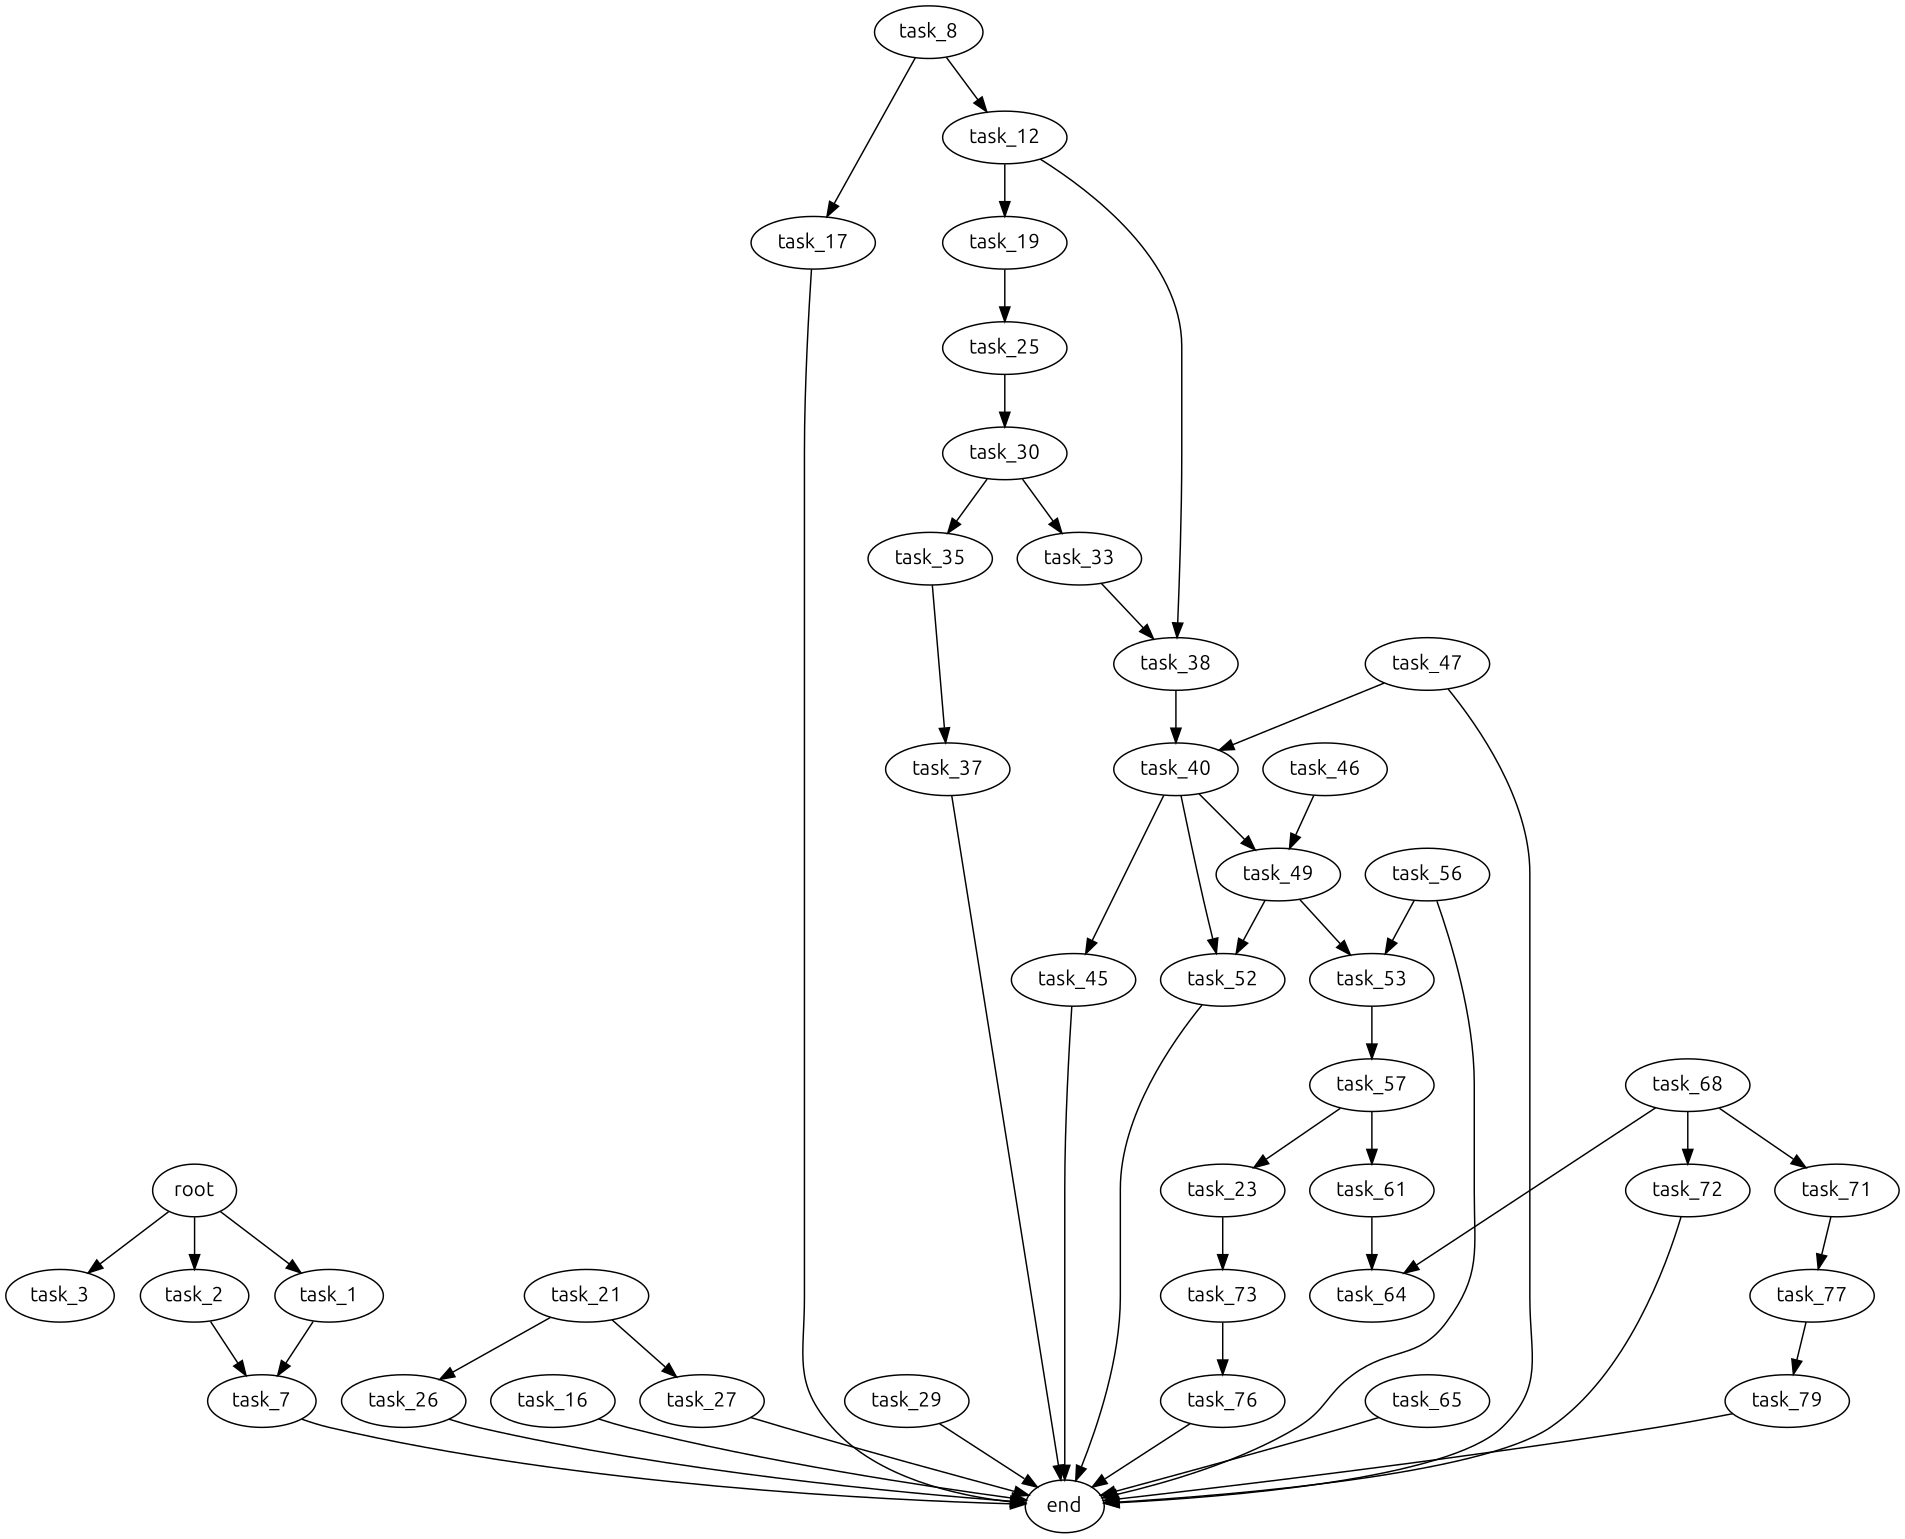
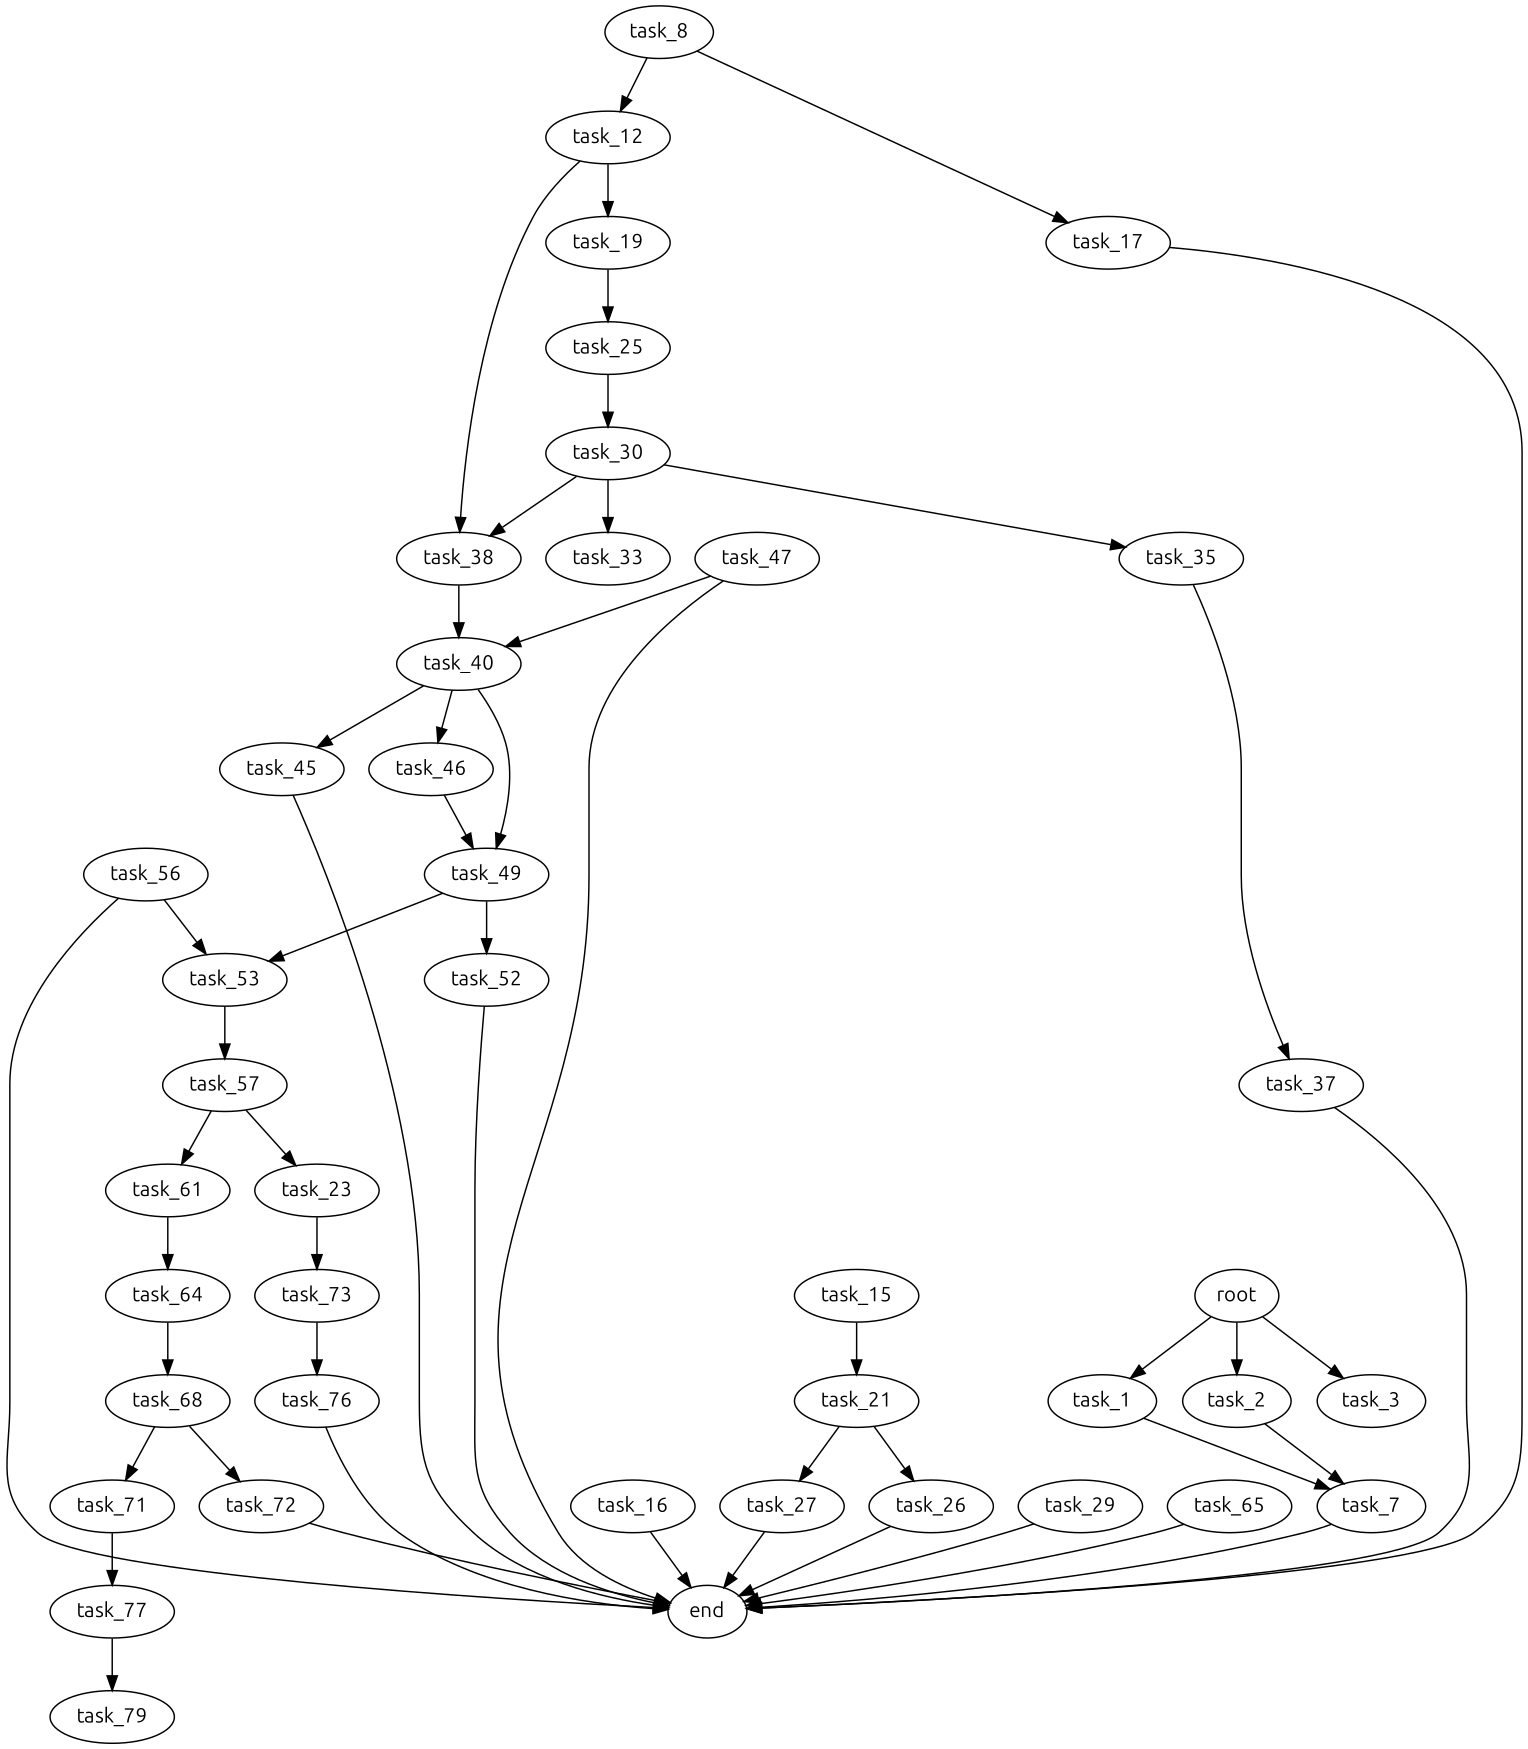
(1122, 606) -> (539, 502)
(1196, 867) -> (447, 709)
(1542, 1182) -> (168, 1341)
none -> (857, 1296)
(1534, 1446) -> none
